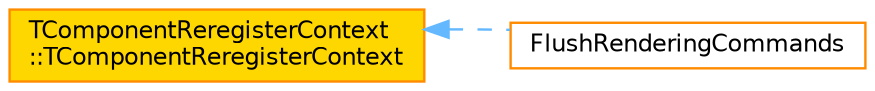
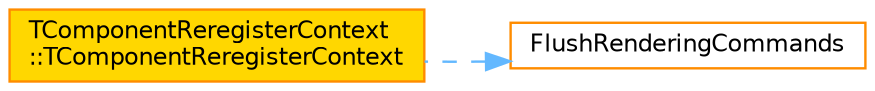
(479, 29) -> (455, 62)
